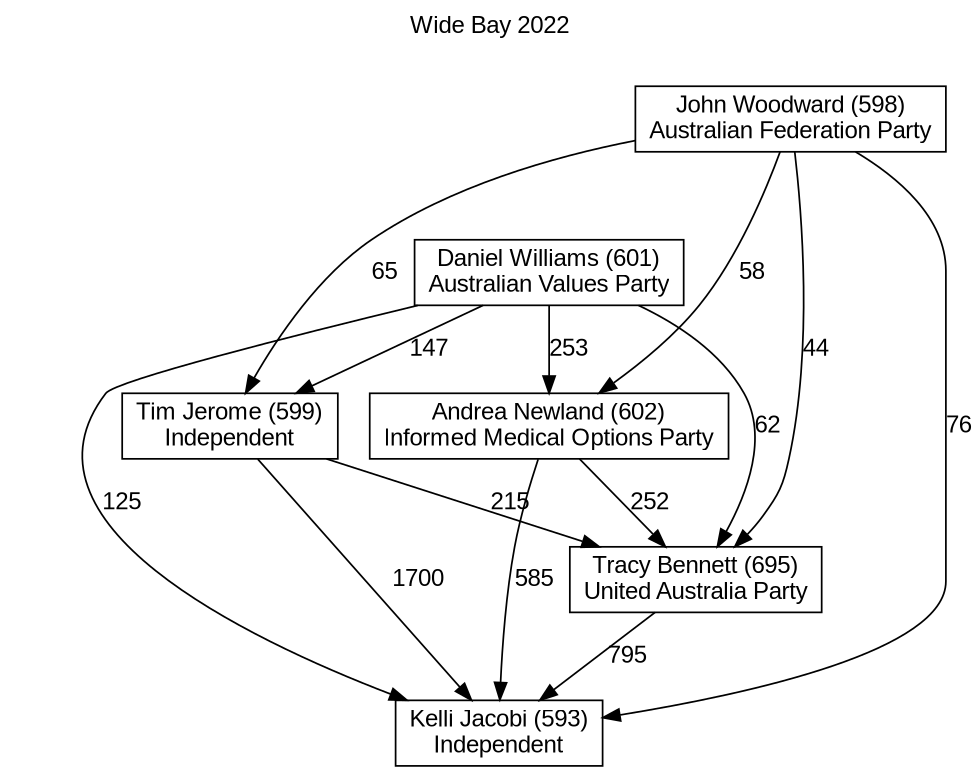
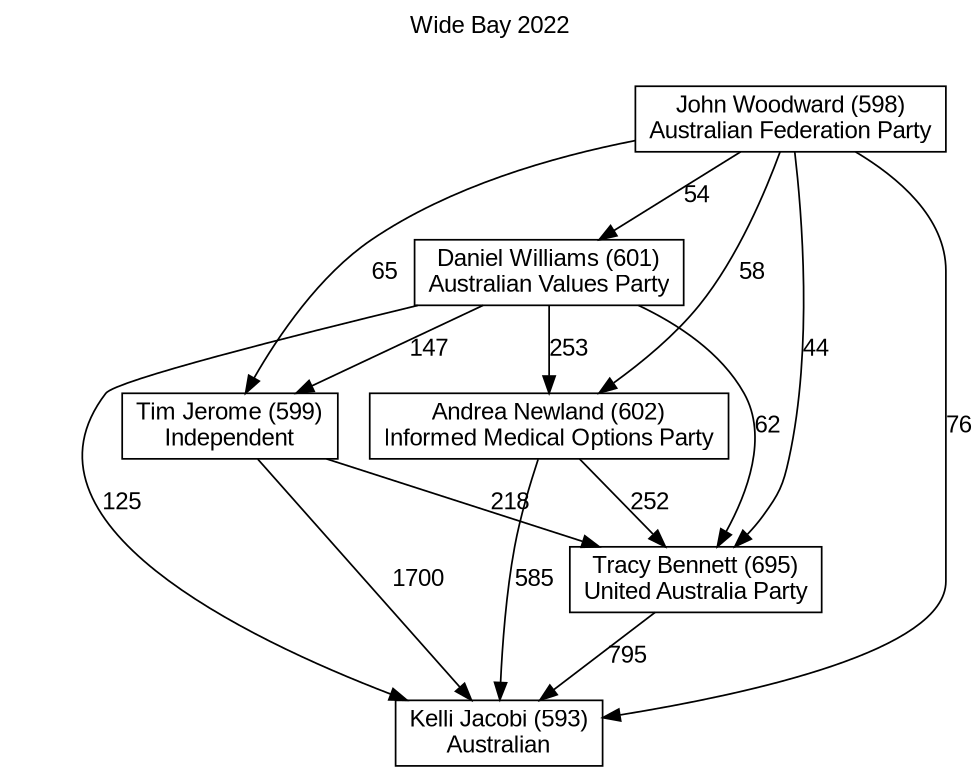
none -> (677, 191)
(510, 503) -> (510, 503)
(499, 733) -> (499, 733)
